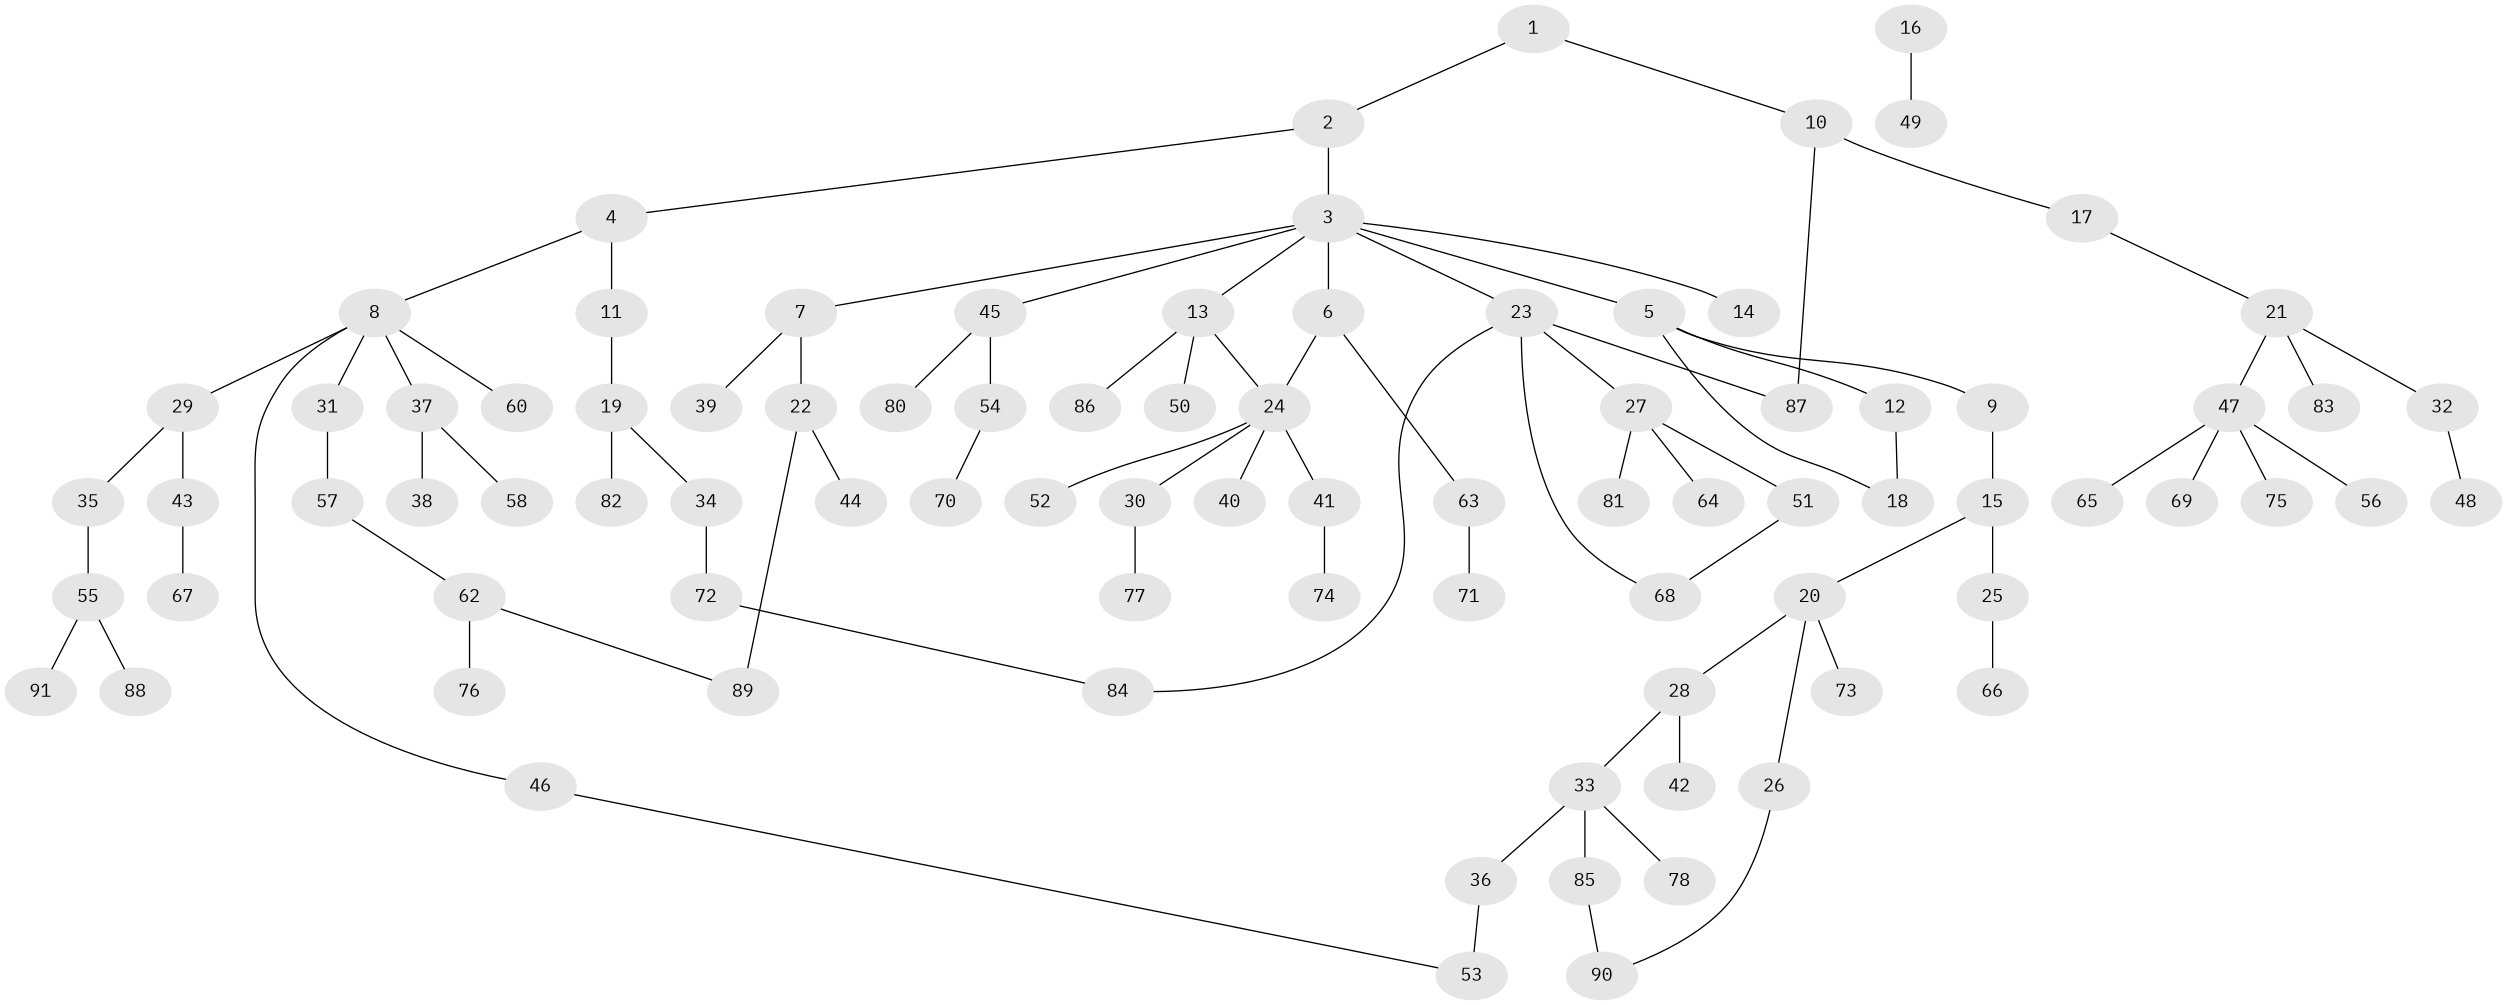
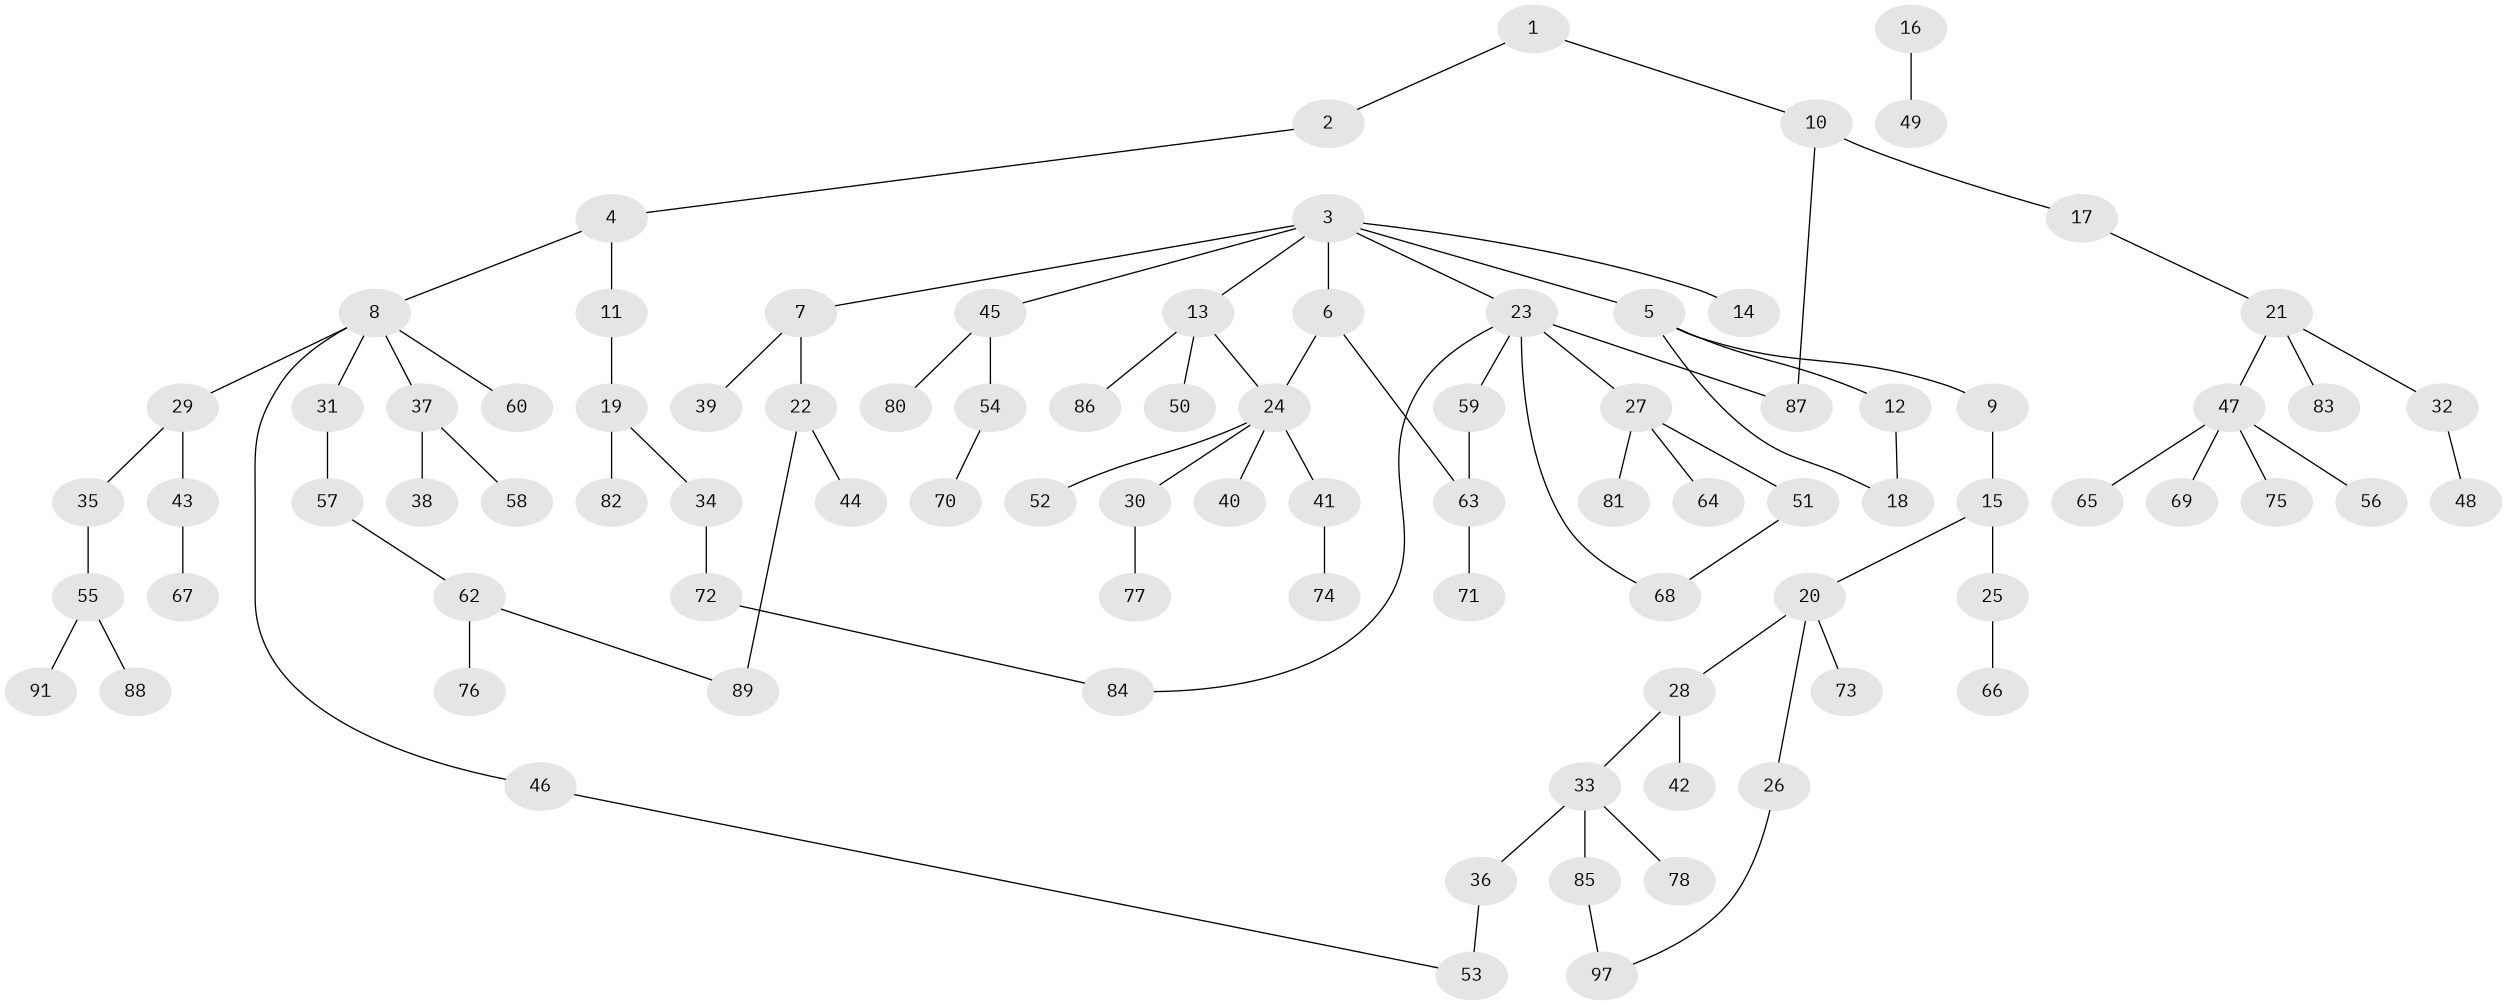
(1328, 171) -> none
none -> (1469, 408)
(1602, 976) -> (1602, 976)
